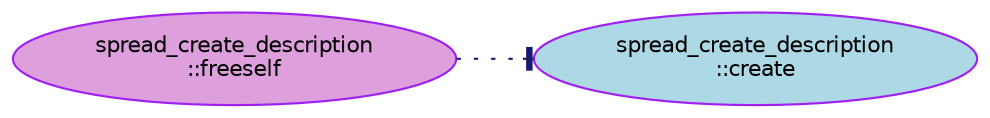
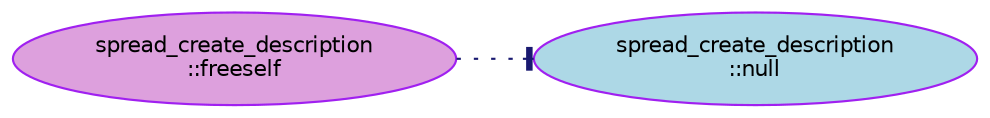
(756, 59) -> (756, 59)
